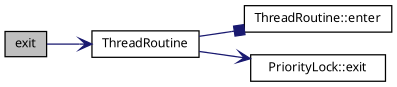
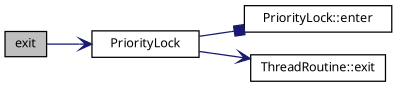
(318, 19) -> (318, 19)
(145, 44) -> (145, 44)
(318, 68) -> (318, 68)
